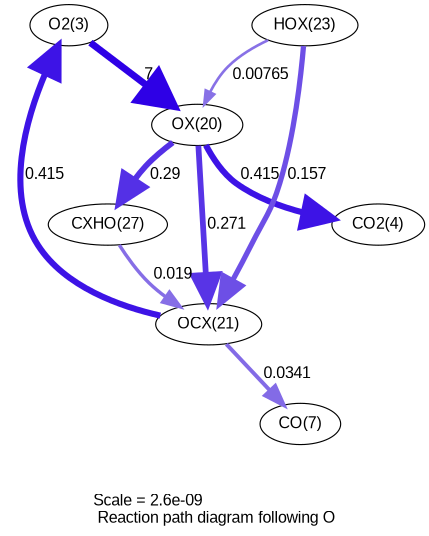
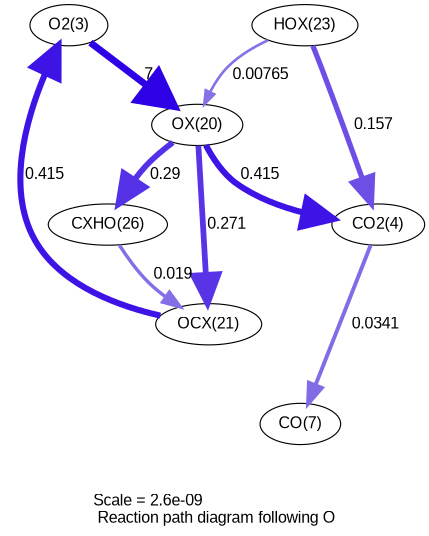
(284, 168) -> (338, 112)
(108, 225) -> (108, 225)
(248, 367) -> (343, 315)
